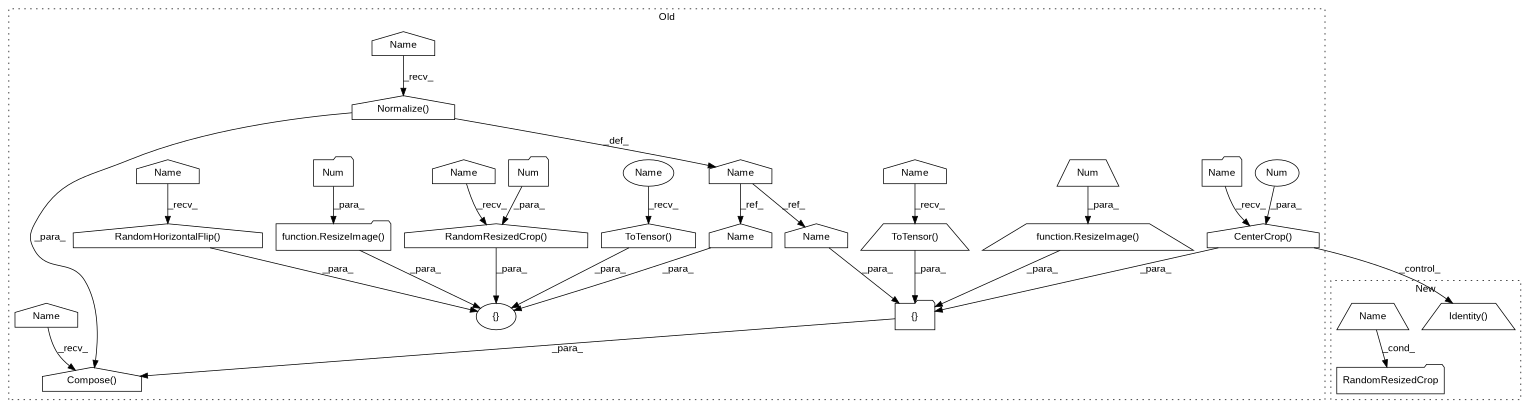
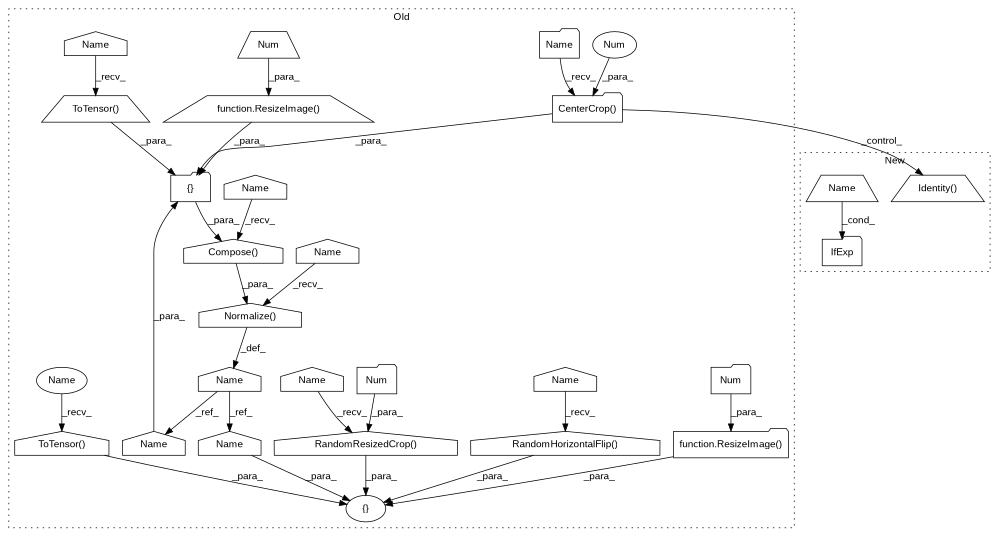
(101, 170) -> (241, 280)
(1263, 237) -> (587, 109)
(1391, 381) -> (842, 252)
